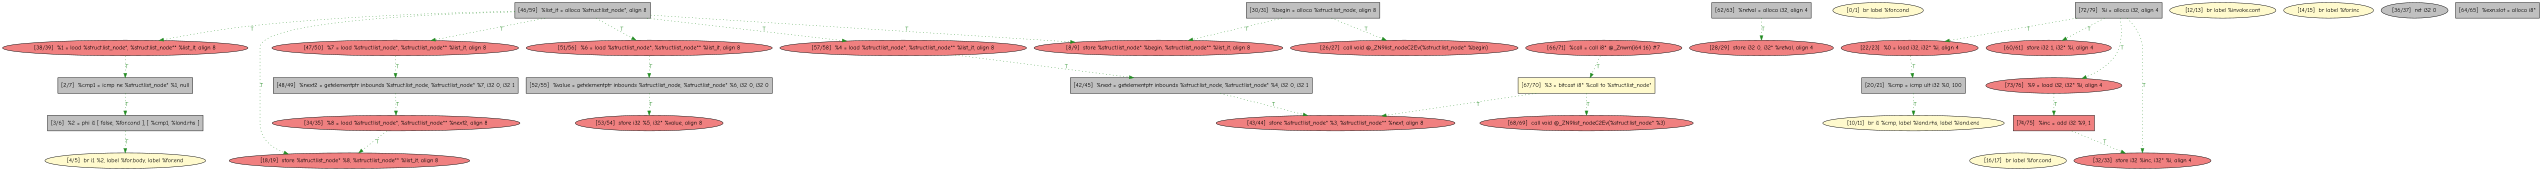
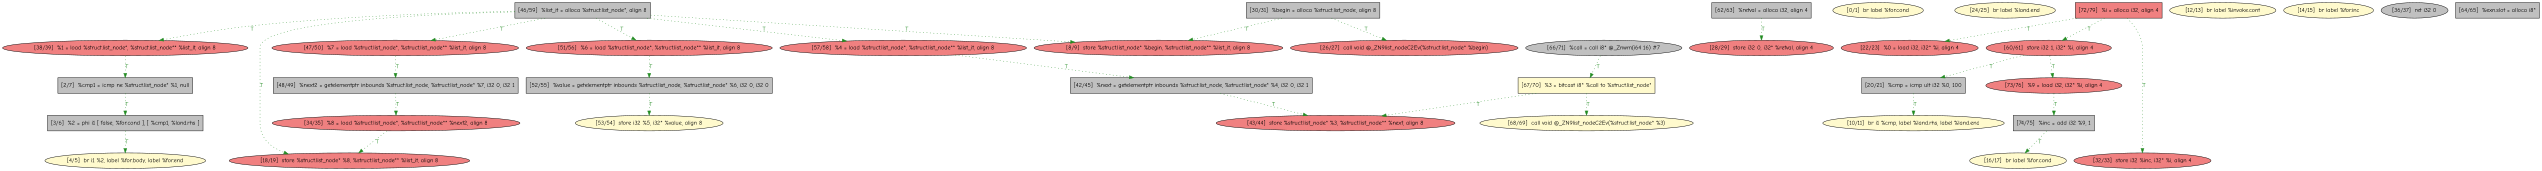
none -> (2005, 10)
(2119, 10) -> (2119, 10)
(1604, 48) -> (1604, 48)
(2116, 55) -> (2051, 65)
(1911, 65) -> (1984, 66)
(649, 123) -> (649, 123)
(1587, 123) -> (1587, 123)
(2054, 123) -> (2054, 123)
(2097, 141) -> (2037, 140)
